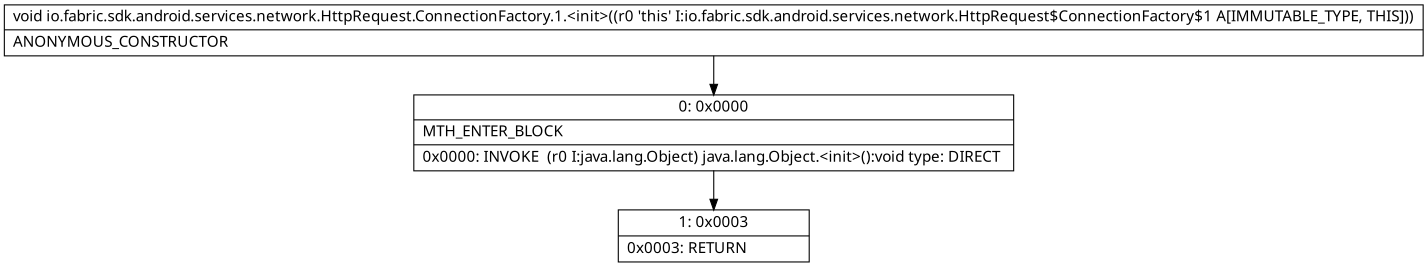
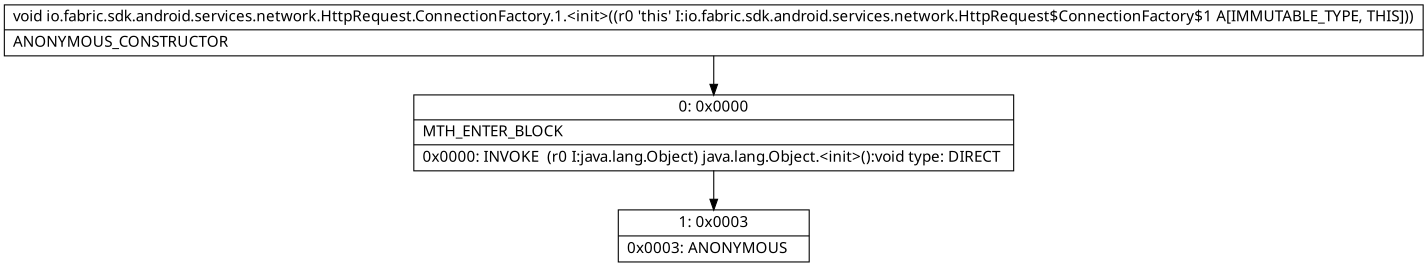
(693, 248) -> (714, 248)
